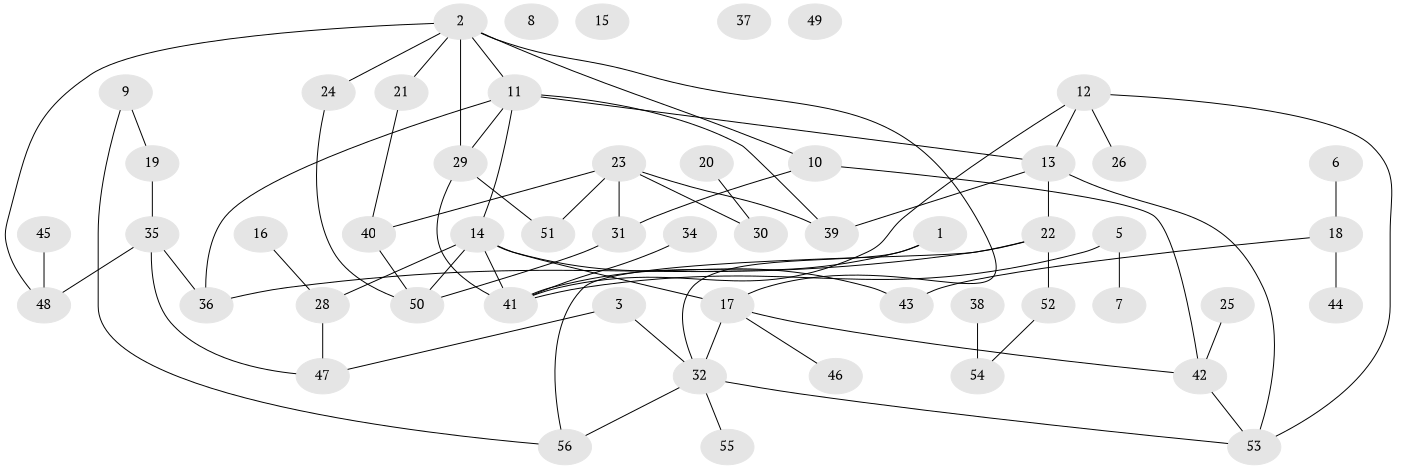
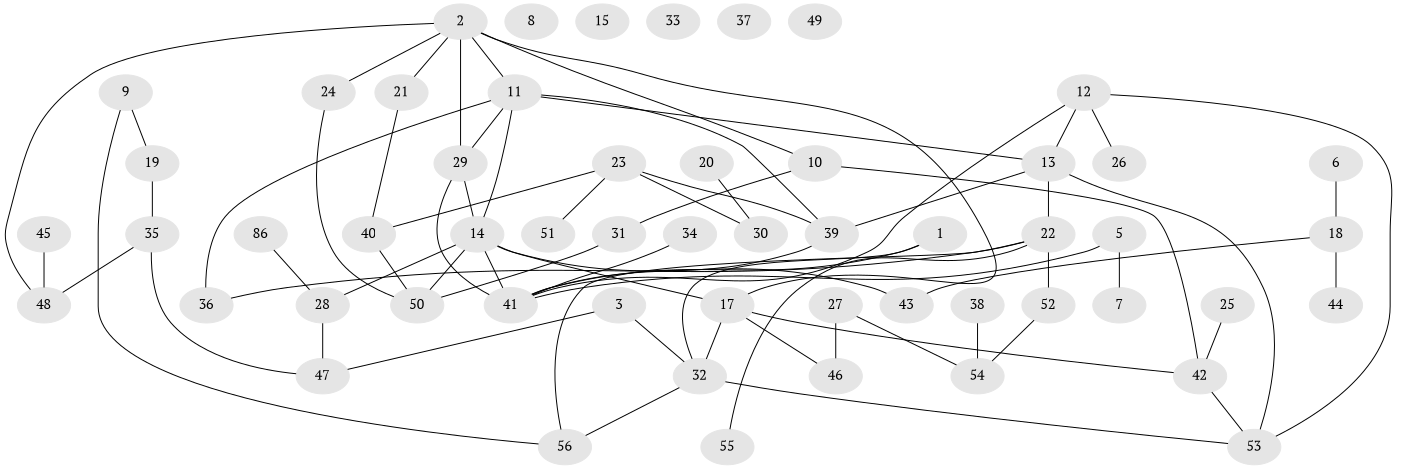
none -> (673, 22)
(619, 199) -> none
(508, 202) -> (469, 199)
(261, 234) -> (261, 234)
(179, 270) -> none
none -> (672, 271)
none -> (836, 305)
(714, 412) -> (798, 289)
